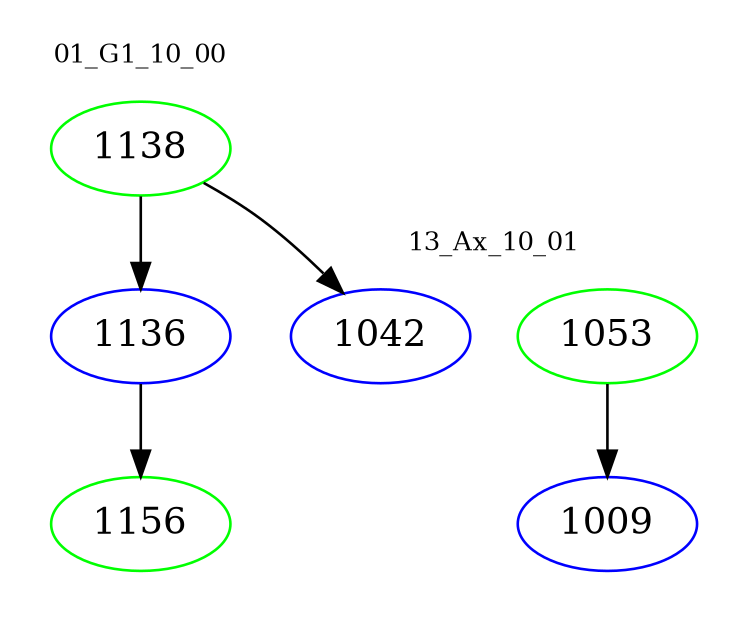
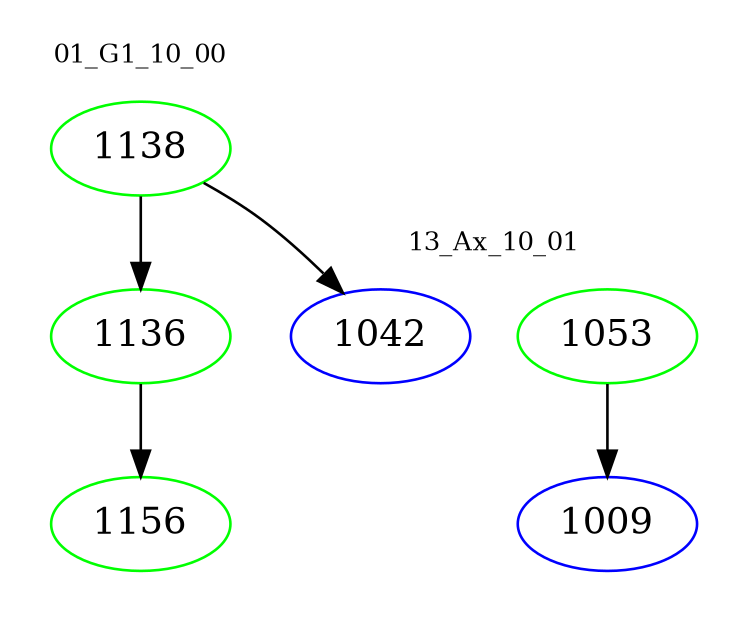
(141, 336) -> (141, 336)
